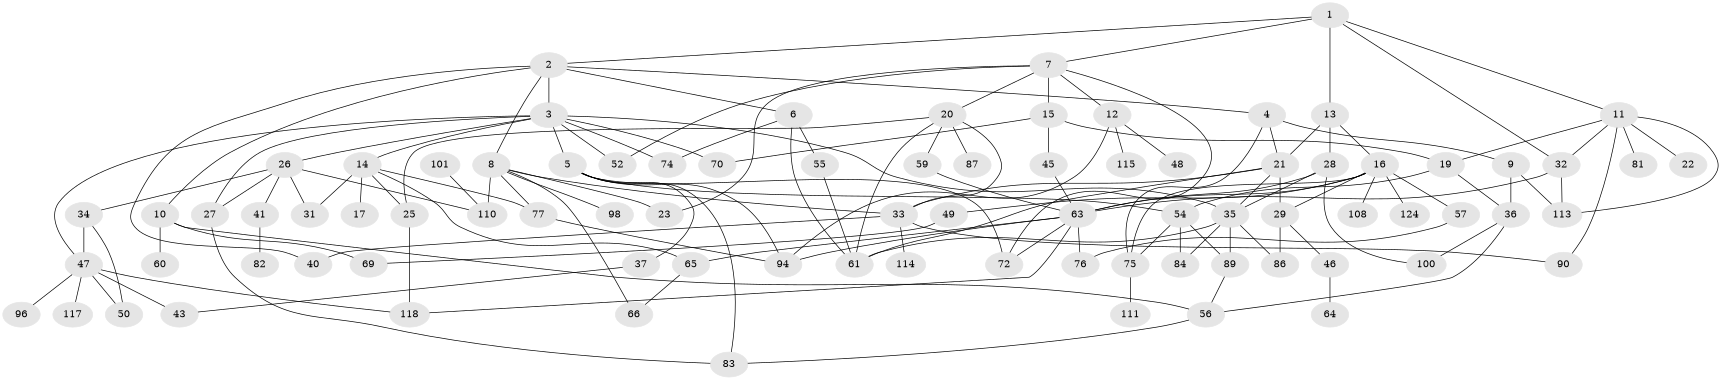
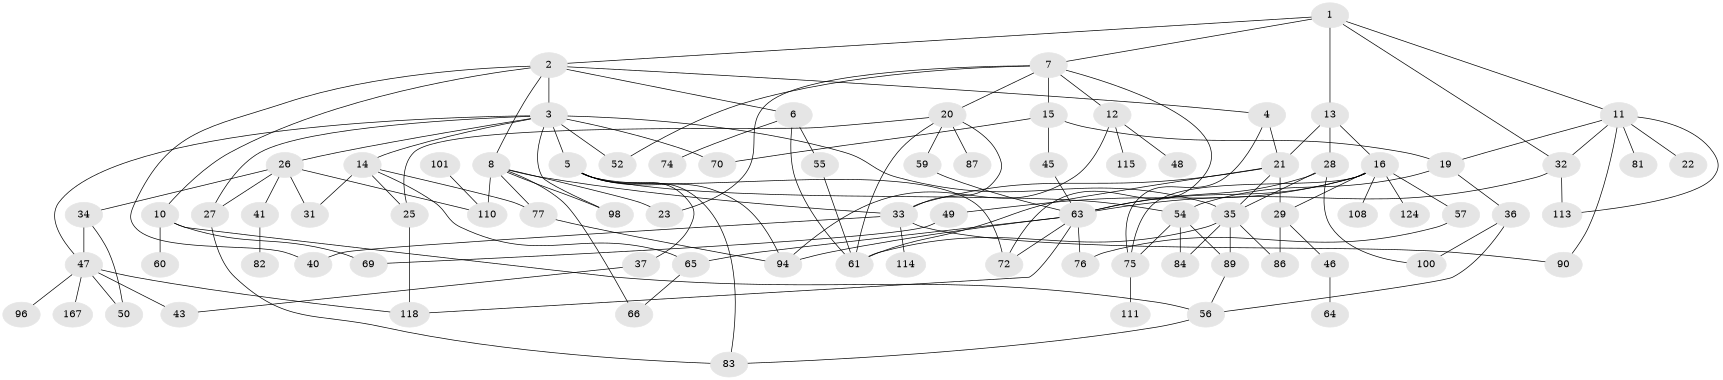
(609, 139) -> (555, 186)
(1511, 165) -> none
(360, 215) -> none
(73, 315) -> (73, 315)
